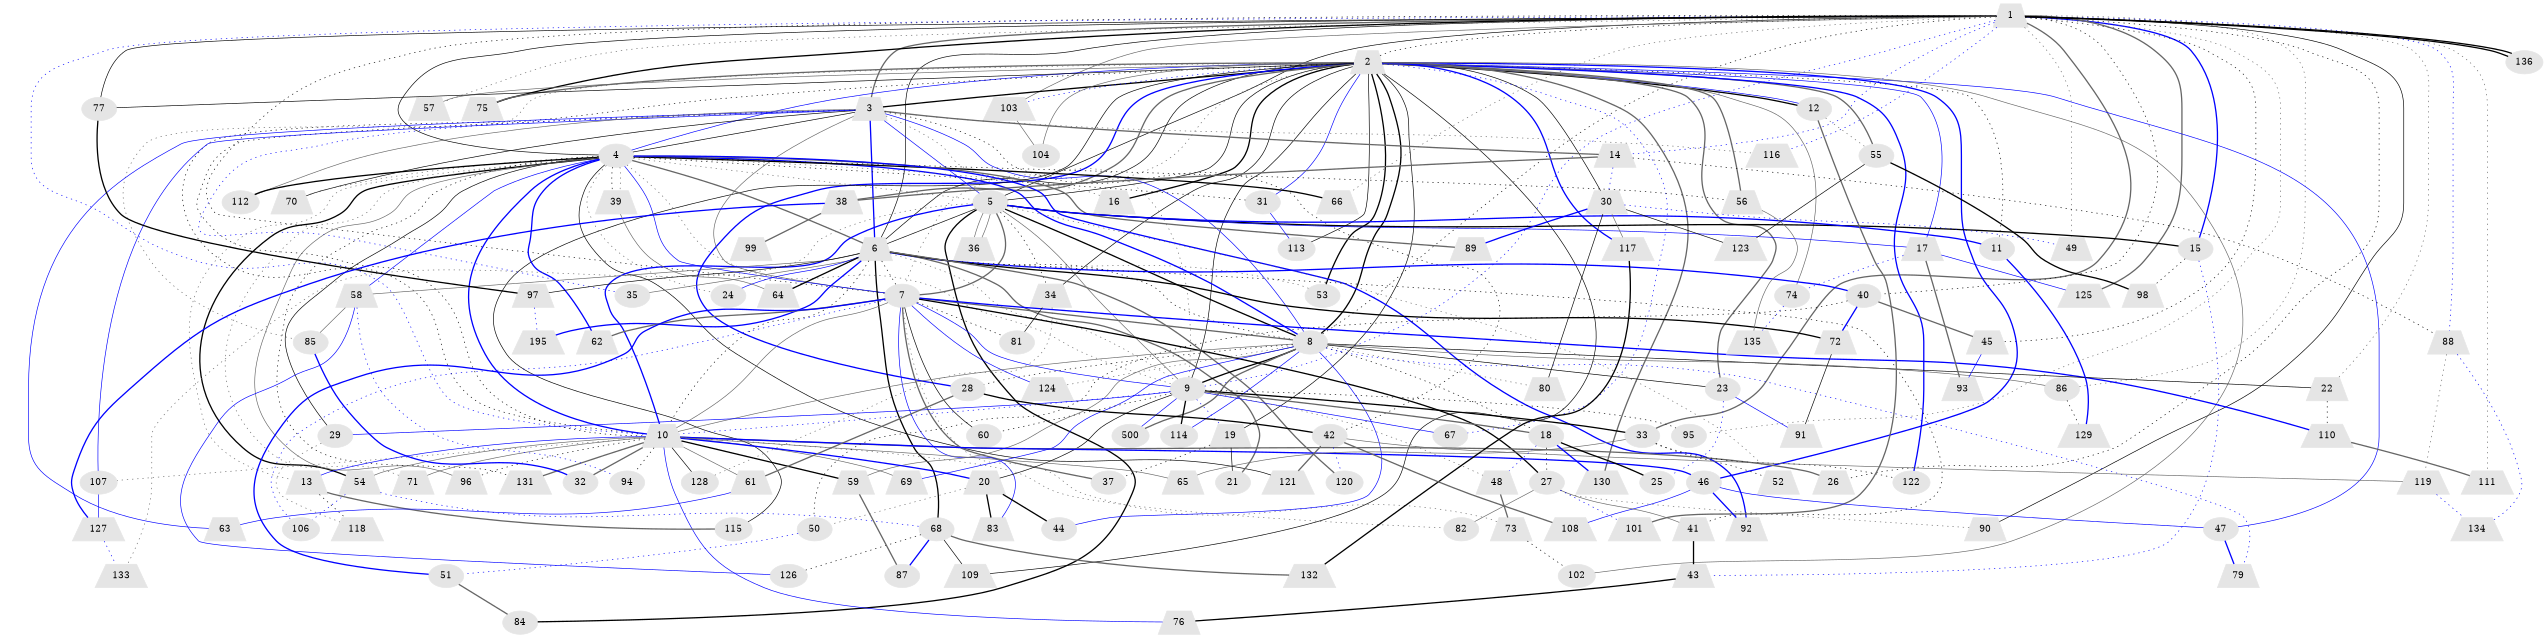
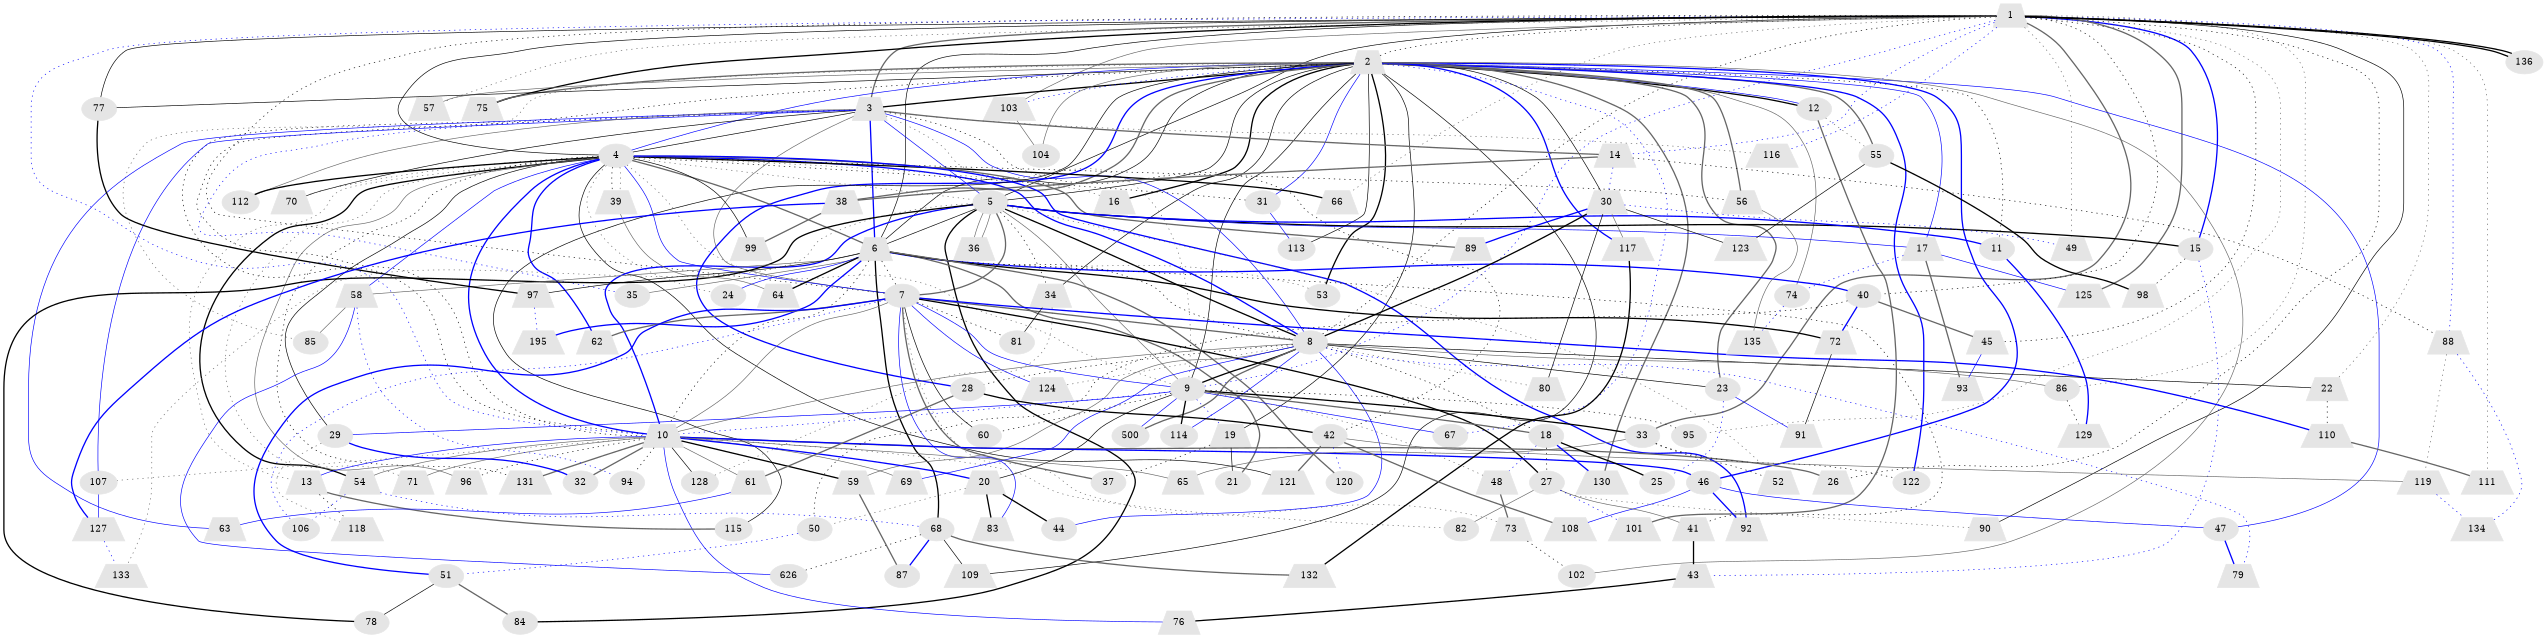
(1157, 166) -> none
none -> (707, 186)
(1389, 210) -> (1458, 279)
(990, 299) -> none
(396, 451) -> (469, 459)
(789, 576) -> (789, 576)
none -> (372, 623)
